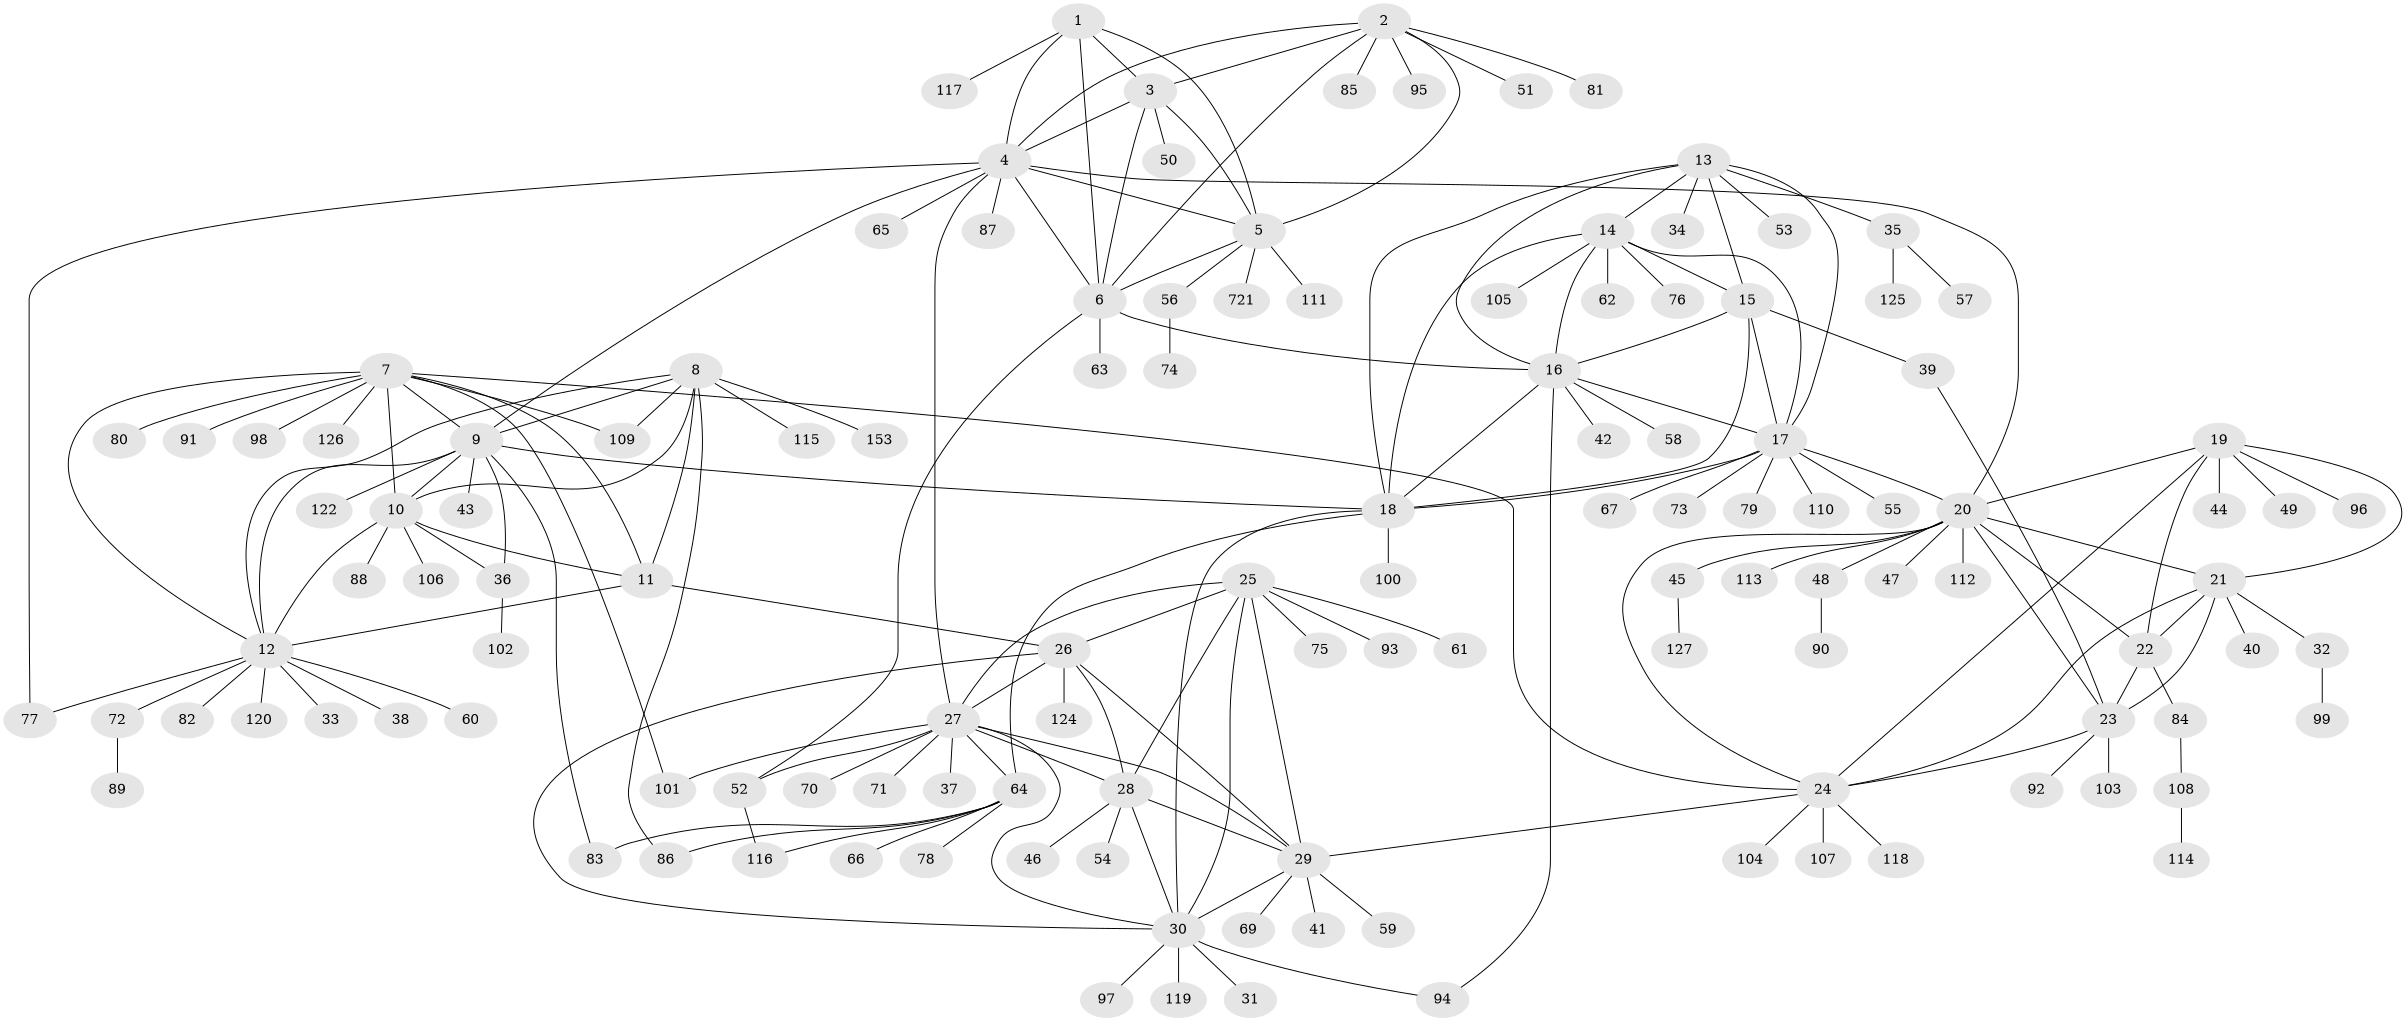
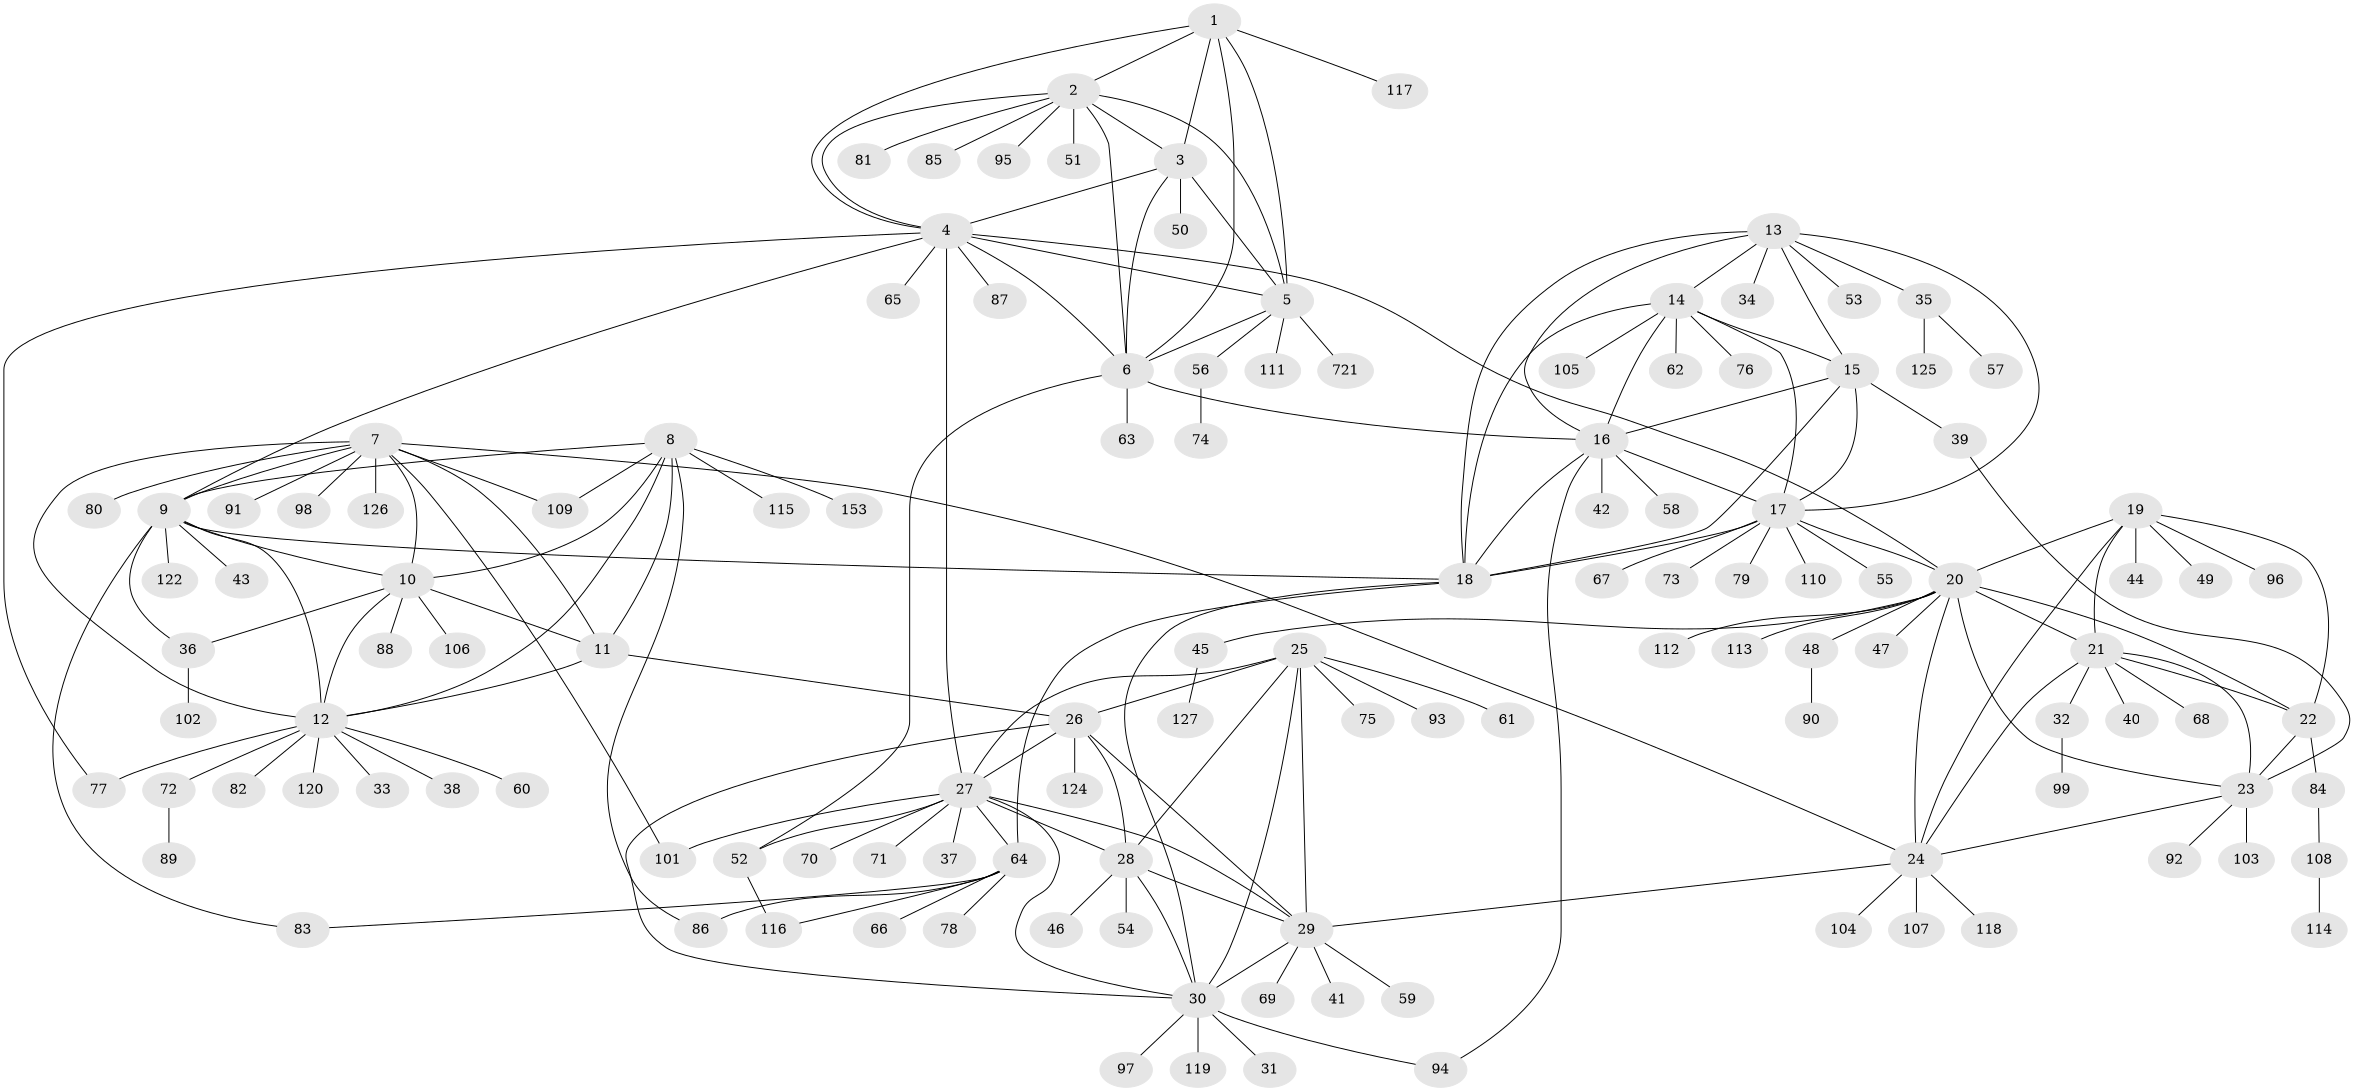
none -> (1144, 56)
(1388, 581) -> none
none -> (2202, 720)
